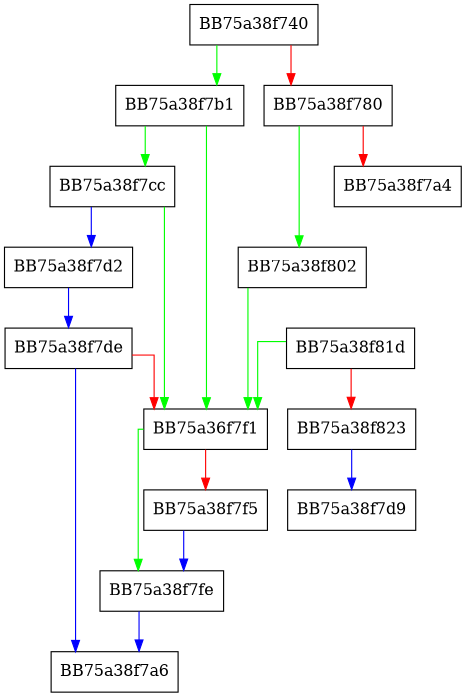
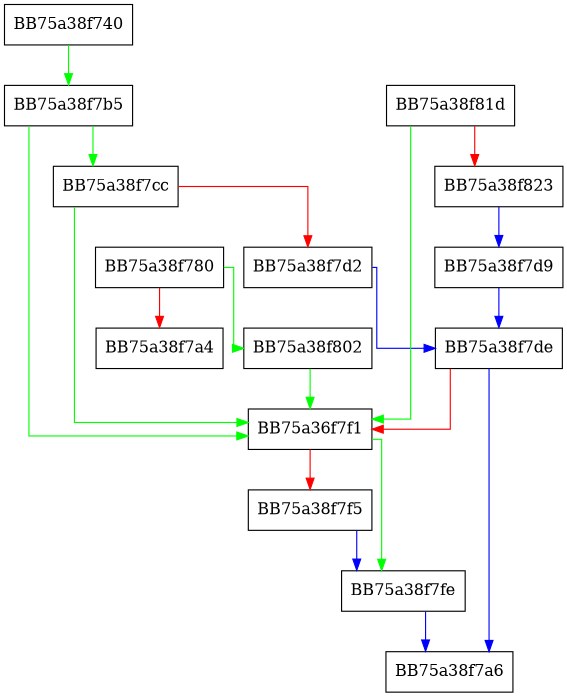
(291, 59) -> none
(180, 106) -> (69, 106)
(91, 221) -> (268, 187)
none -> (499, 302)
